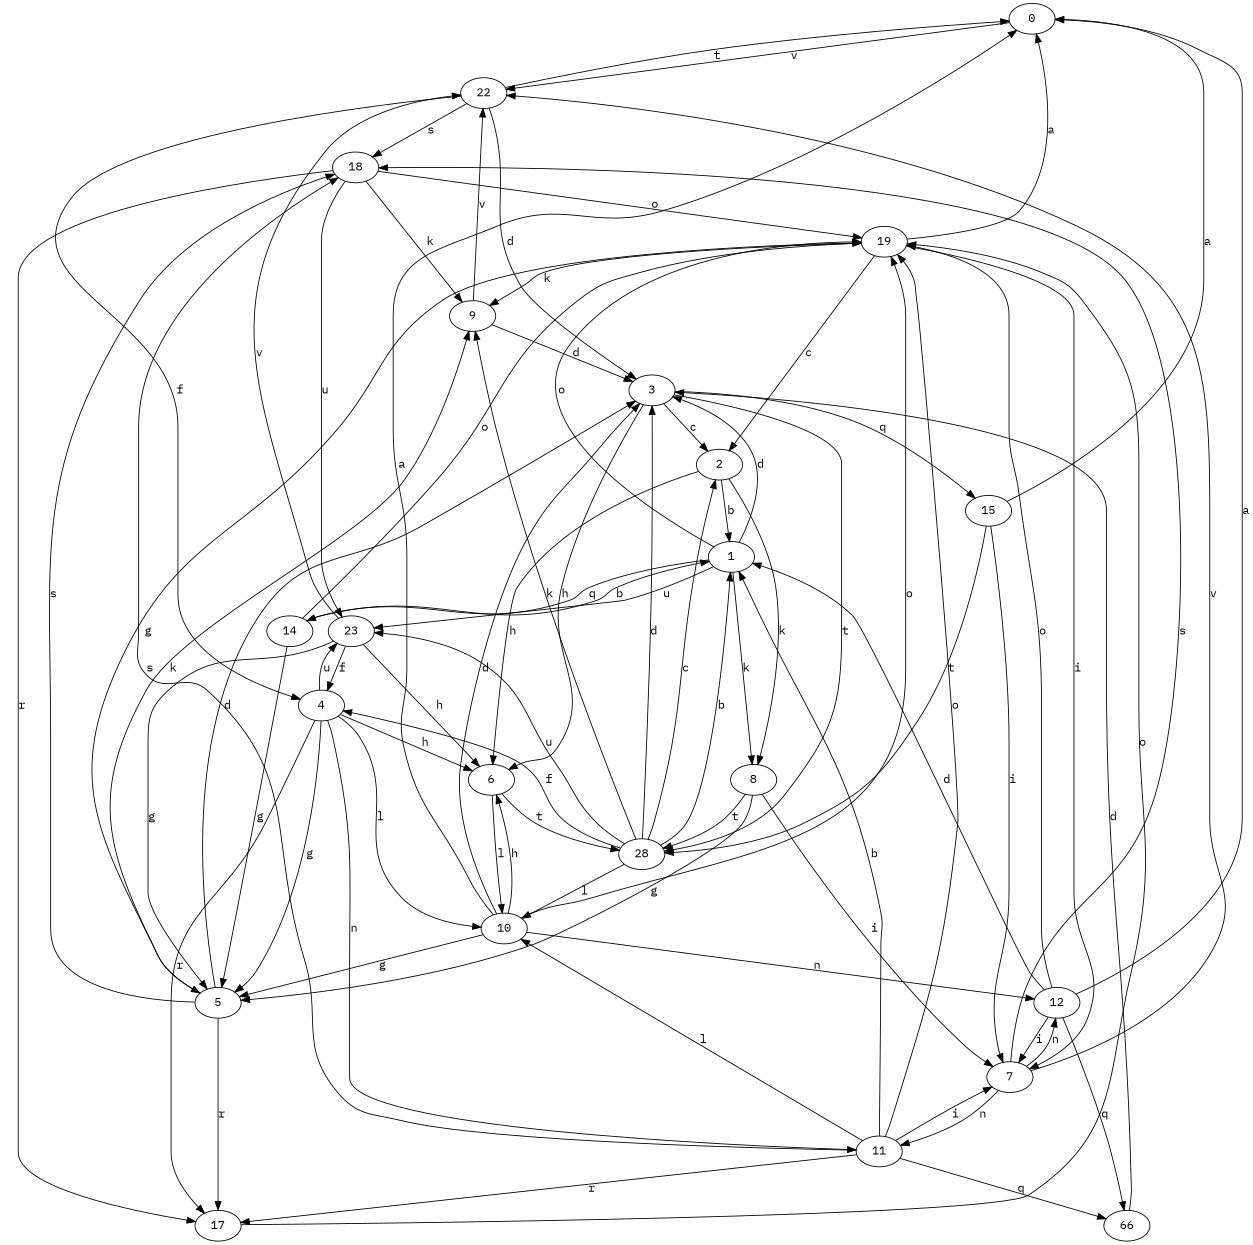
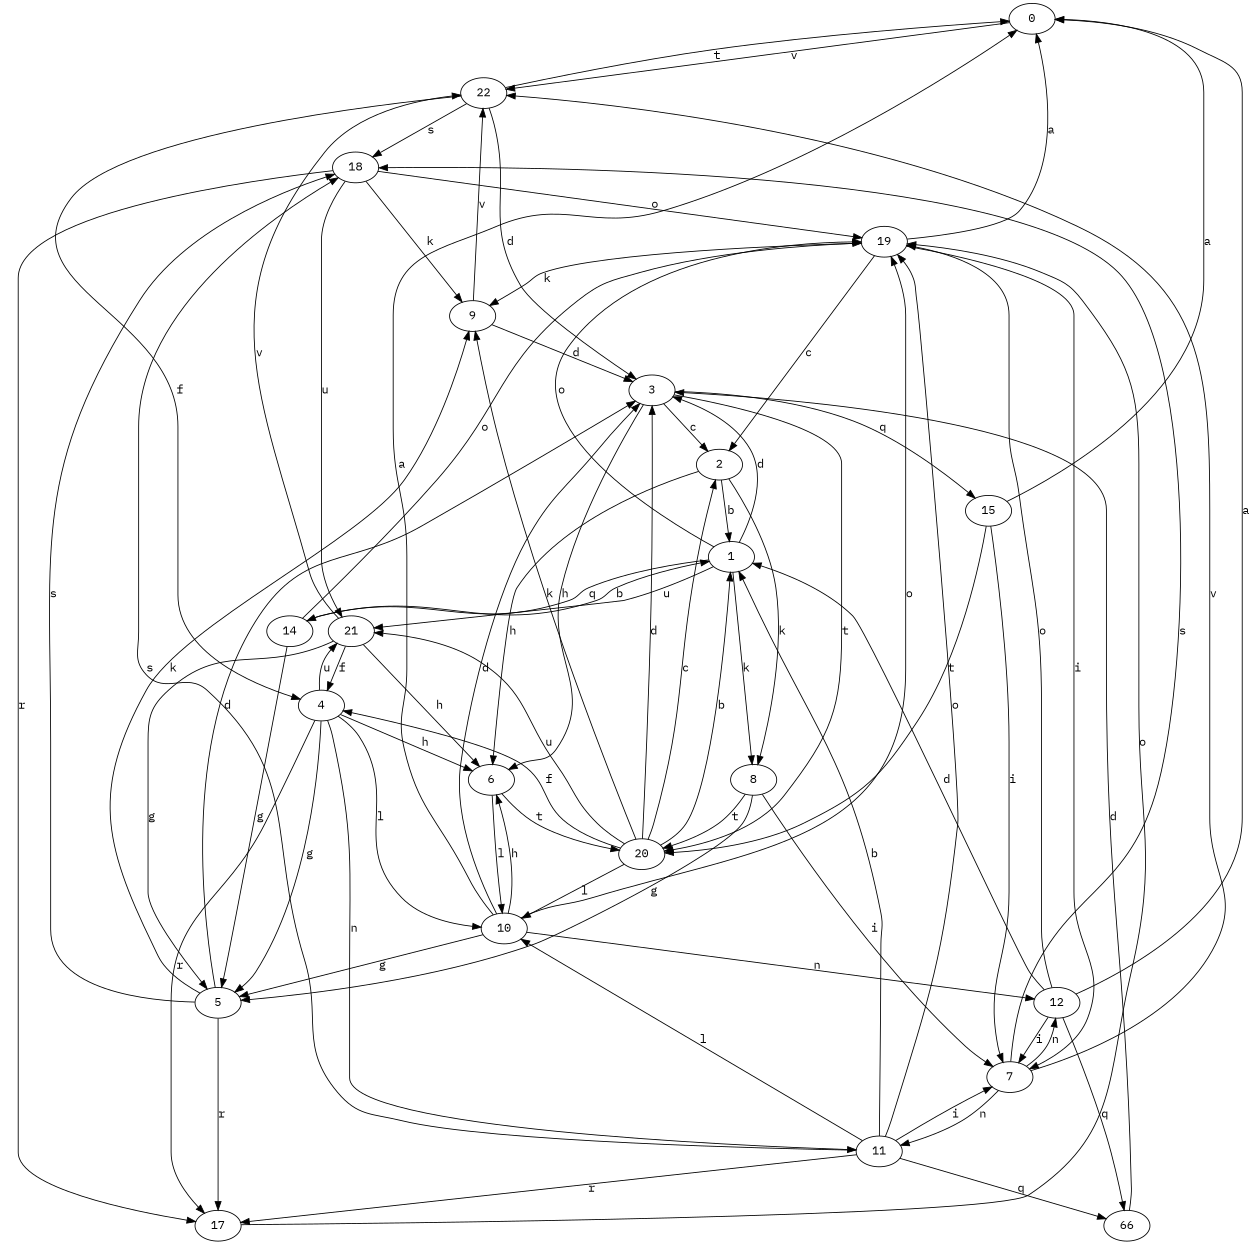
(307, 461) -> none
(351, 631) -> (351, 631)
(642, 854) -> (642, 854)
